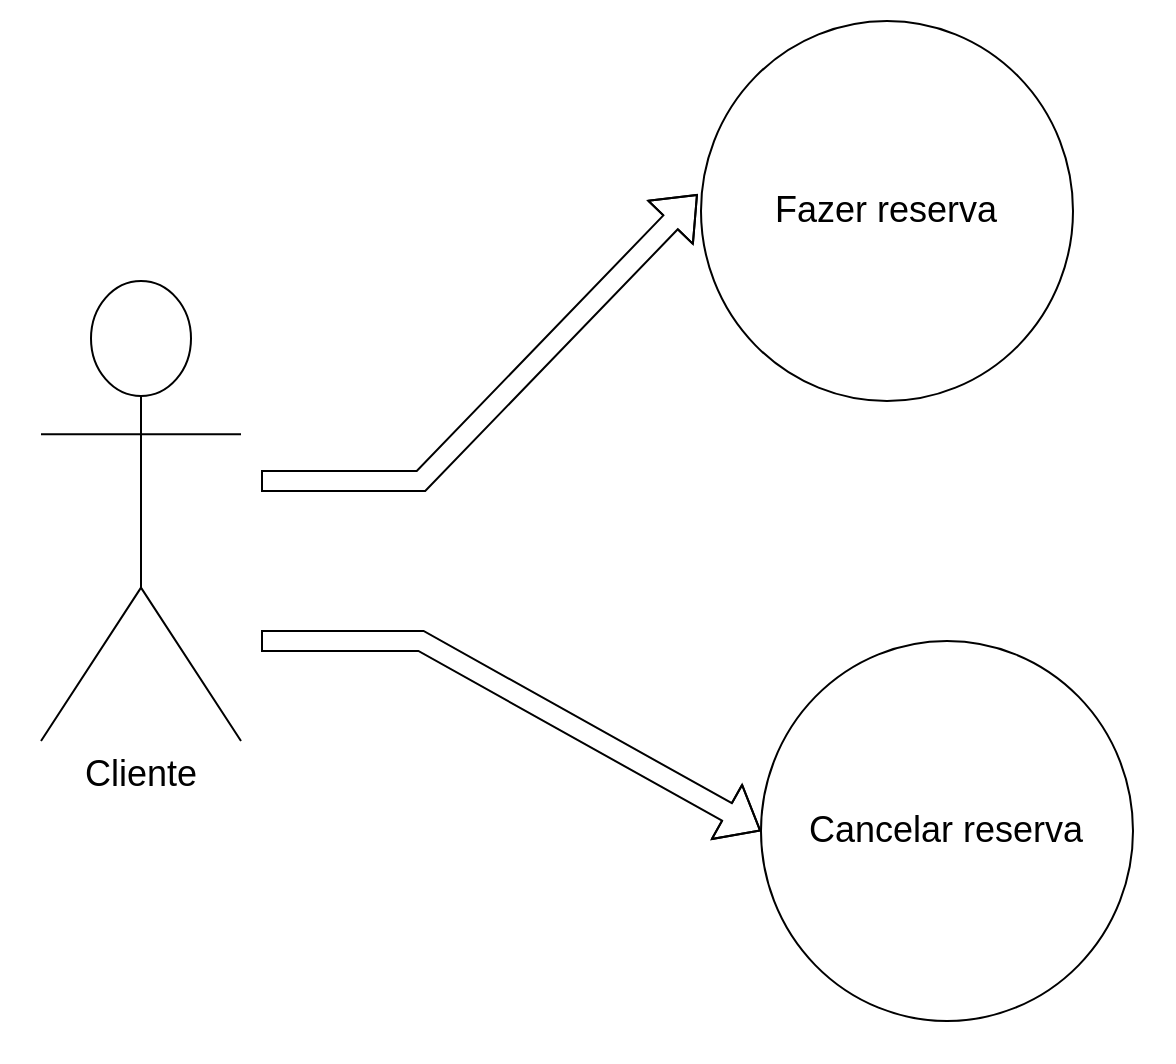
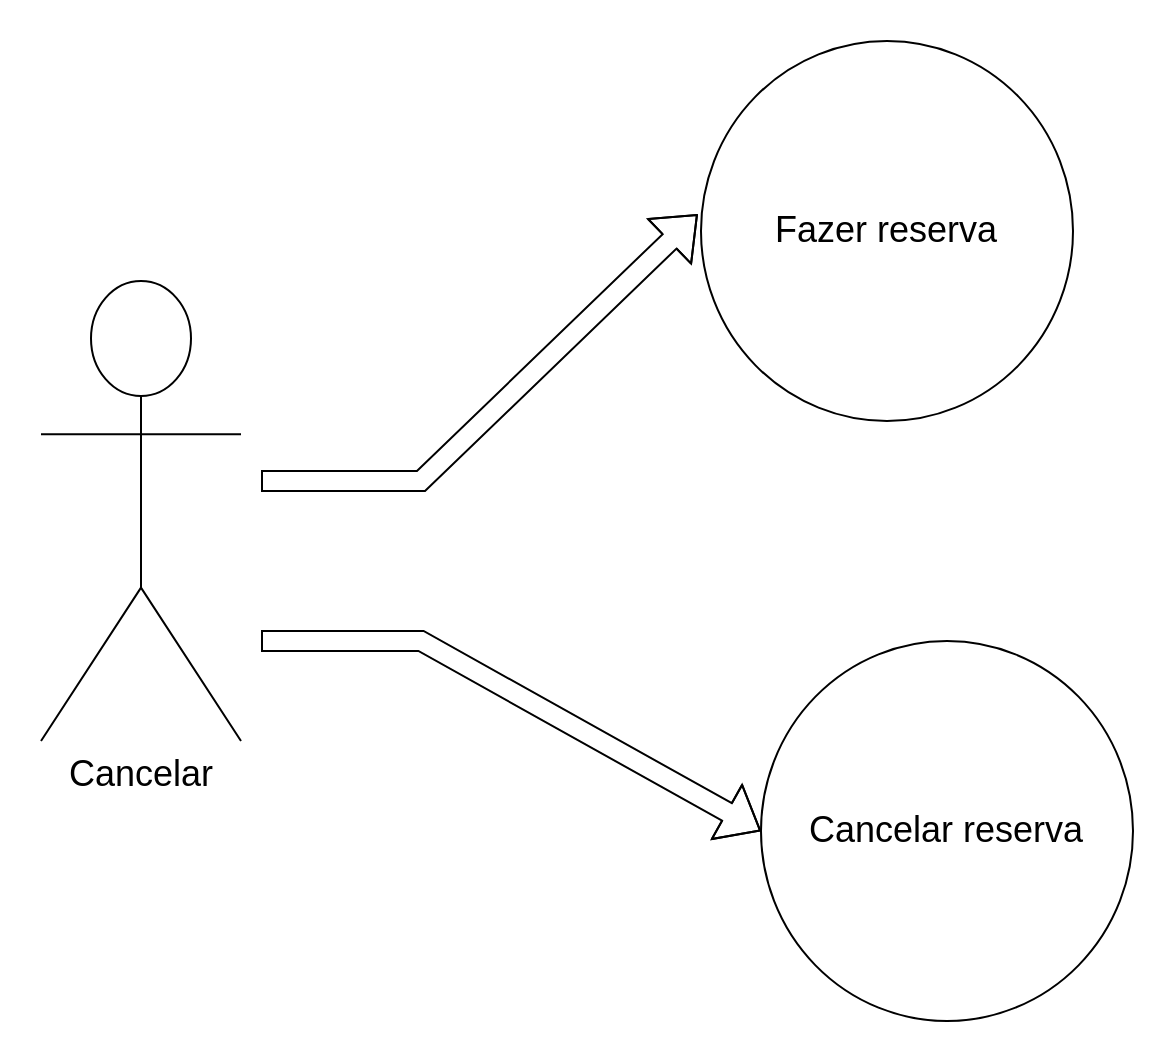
(887, 211) -> (887, 231)
(142, 769) -> (142, 769)
